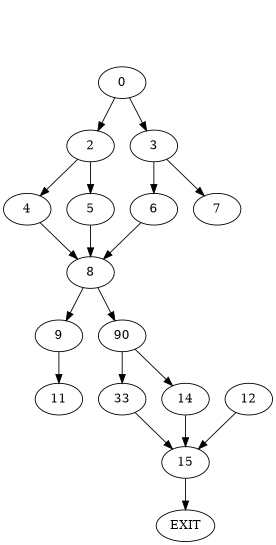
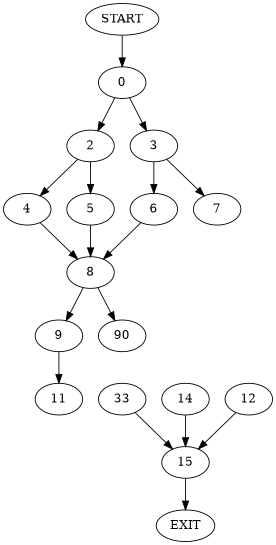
none -> (122, 19)
(122, 363) -> none
(151, 364) -> none
